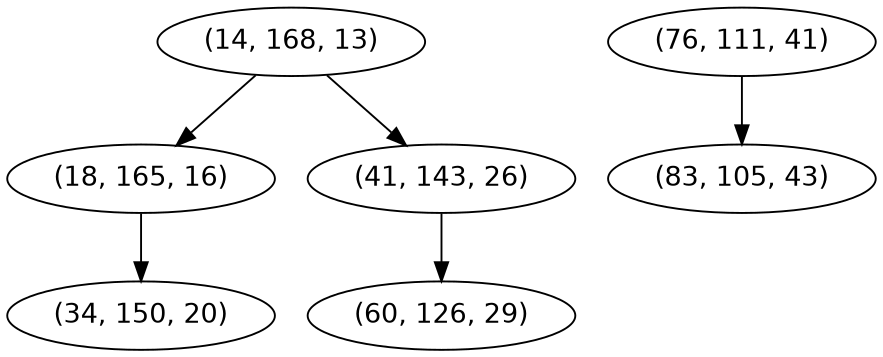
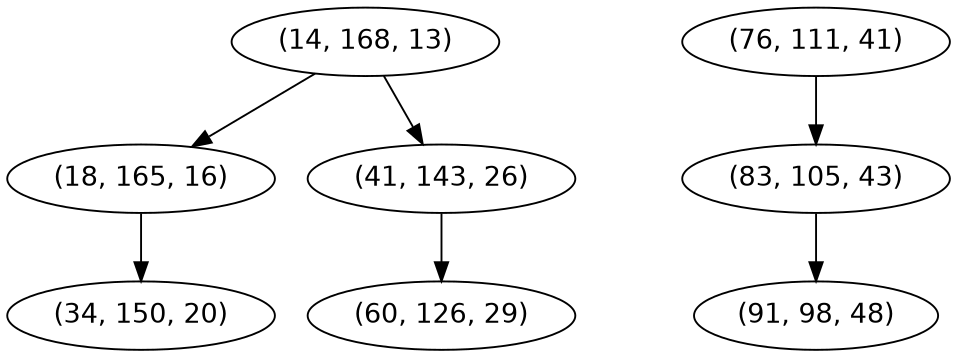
none -> (816, 316)
